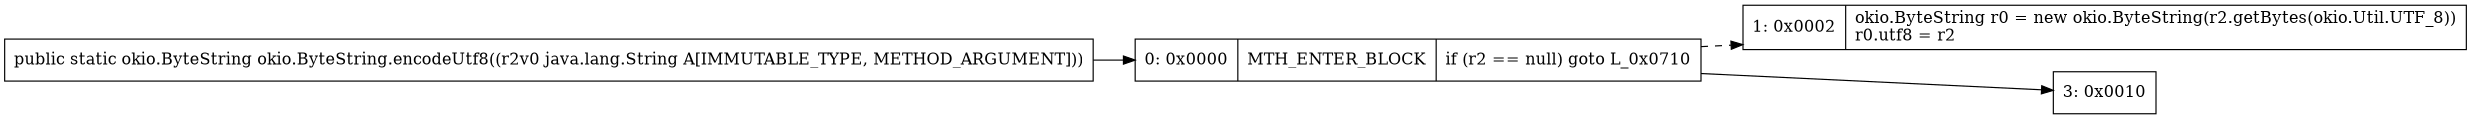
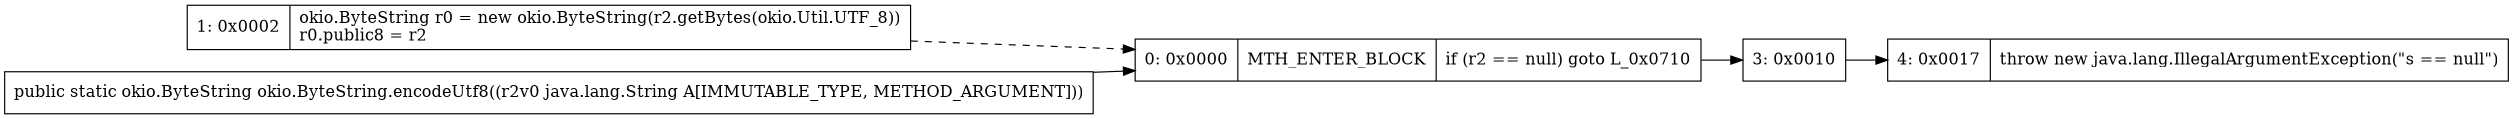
(1906, 36) -> (363, 36)
(1716, 46) -> (1017, 45)
none -> (2198, 60)
